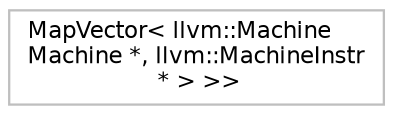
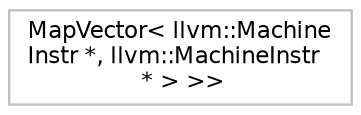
(197, 57) -> (180, 57)
